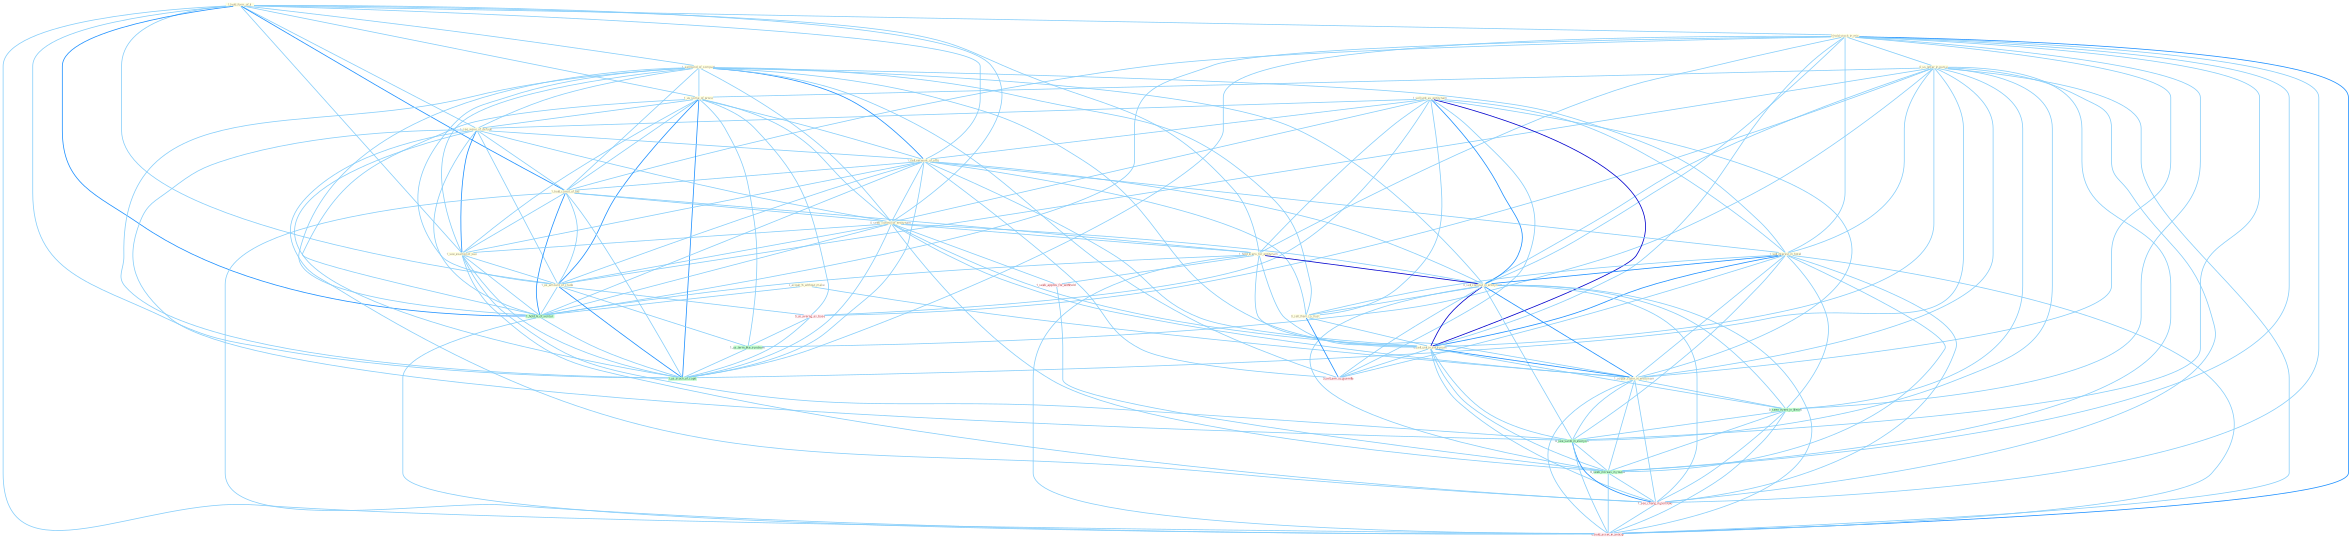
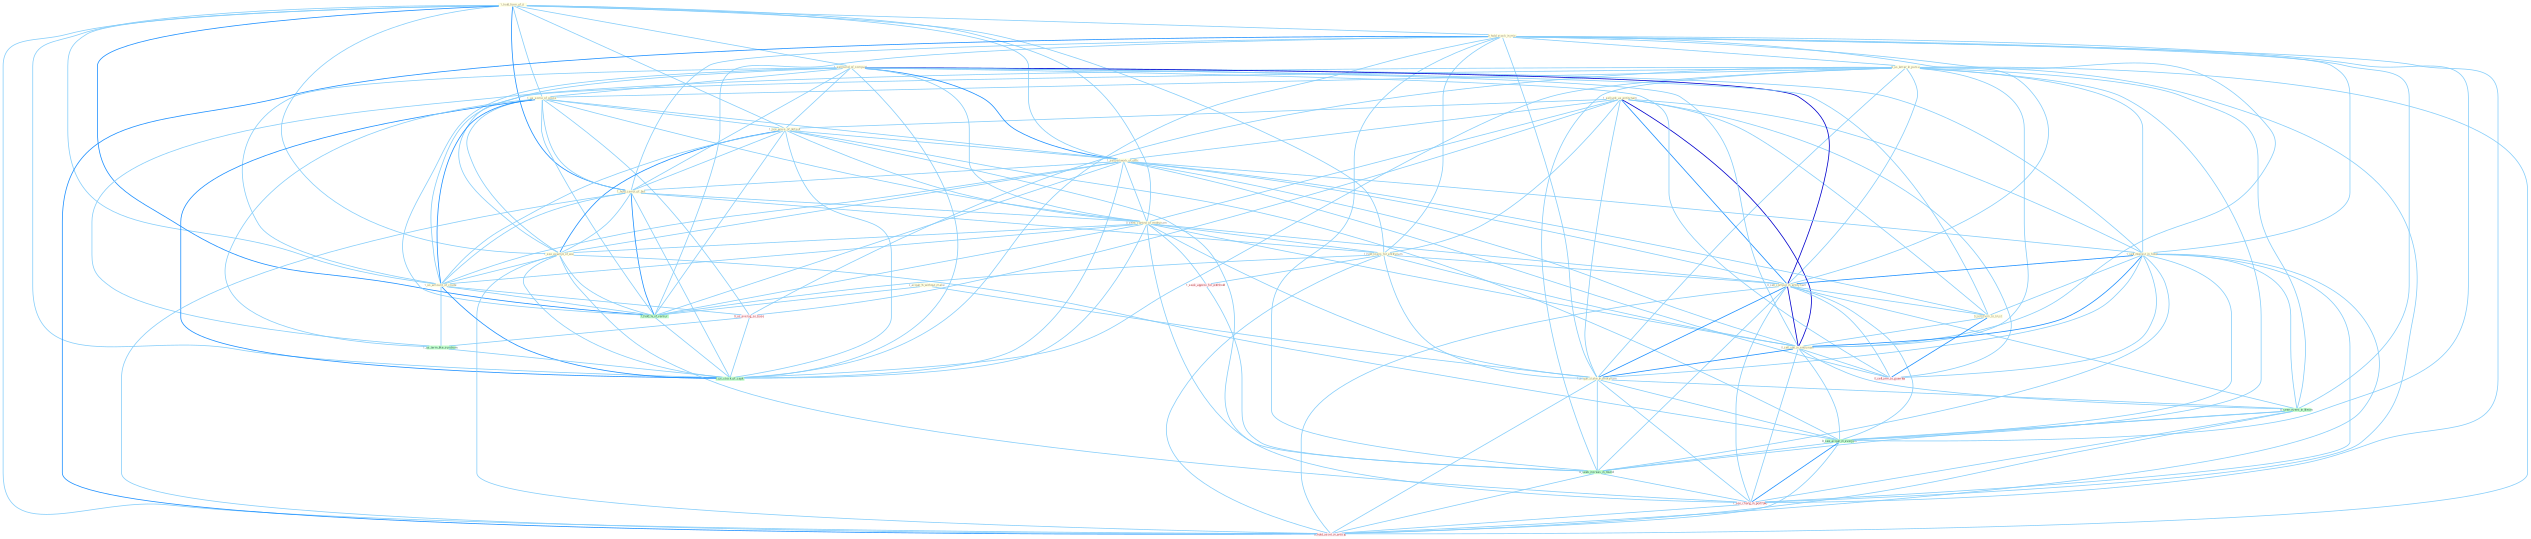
(1128, 93) -> (1435, 74)
(1355, 267) -> (1538, 266)
(1504, 428) -> none
(1572, 441) -> (1840, 441)
(873, 524) -> (763, 514)
